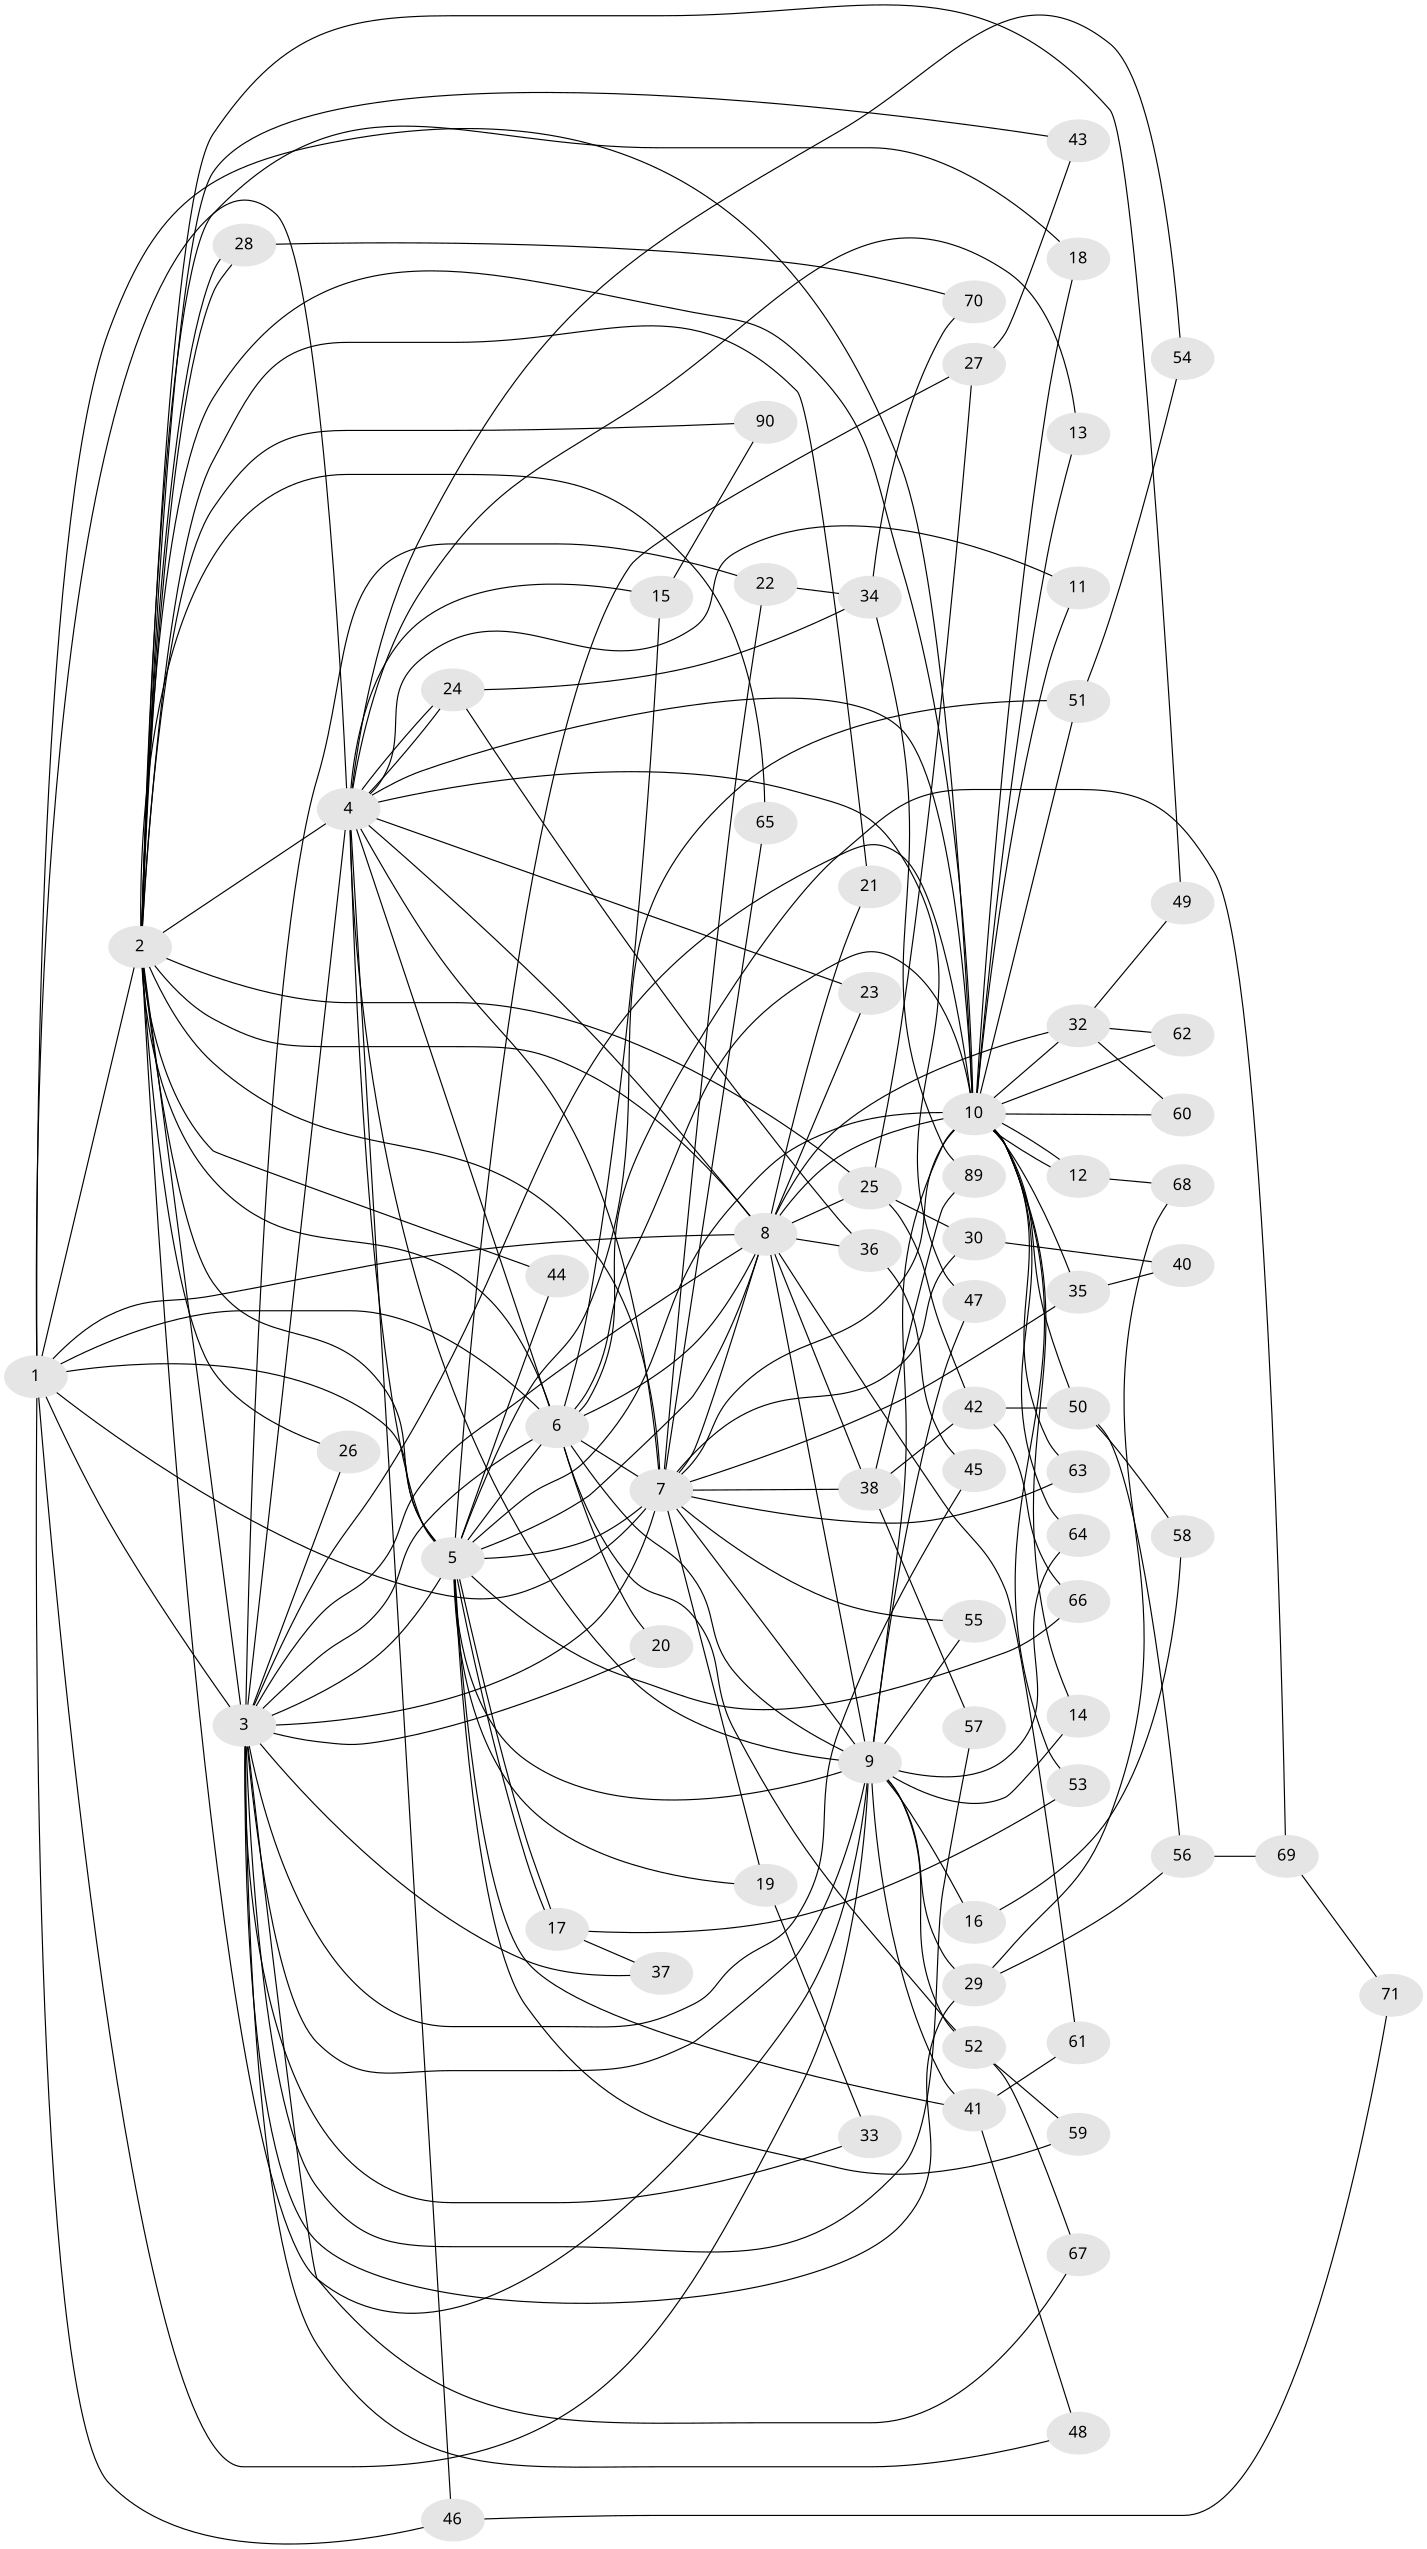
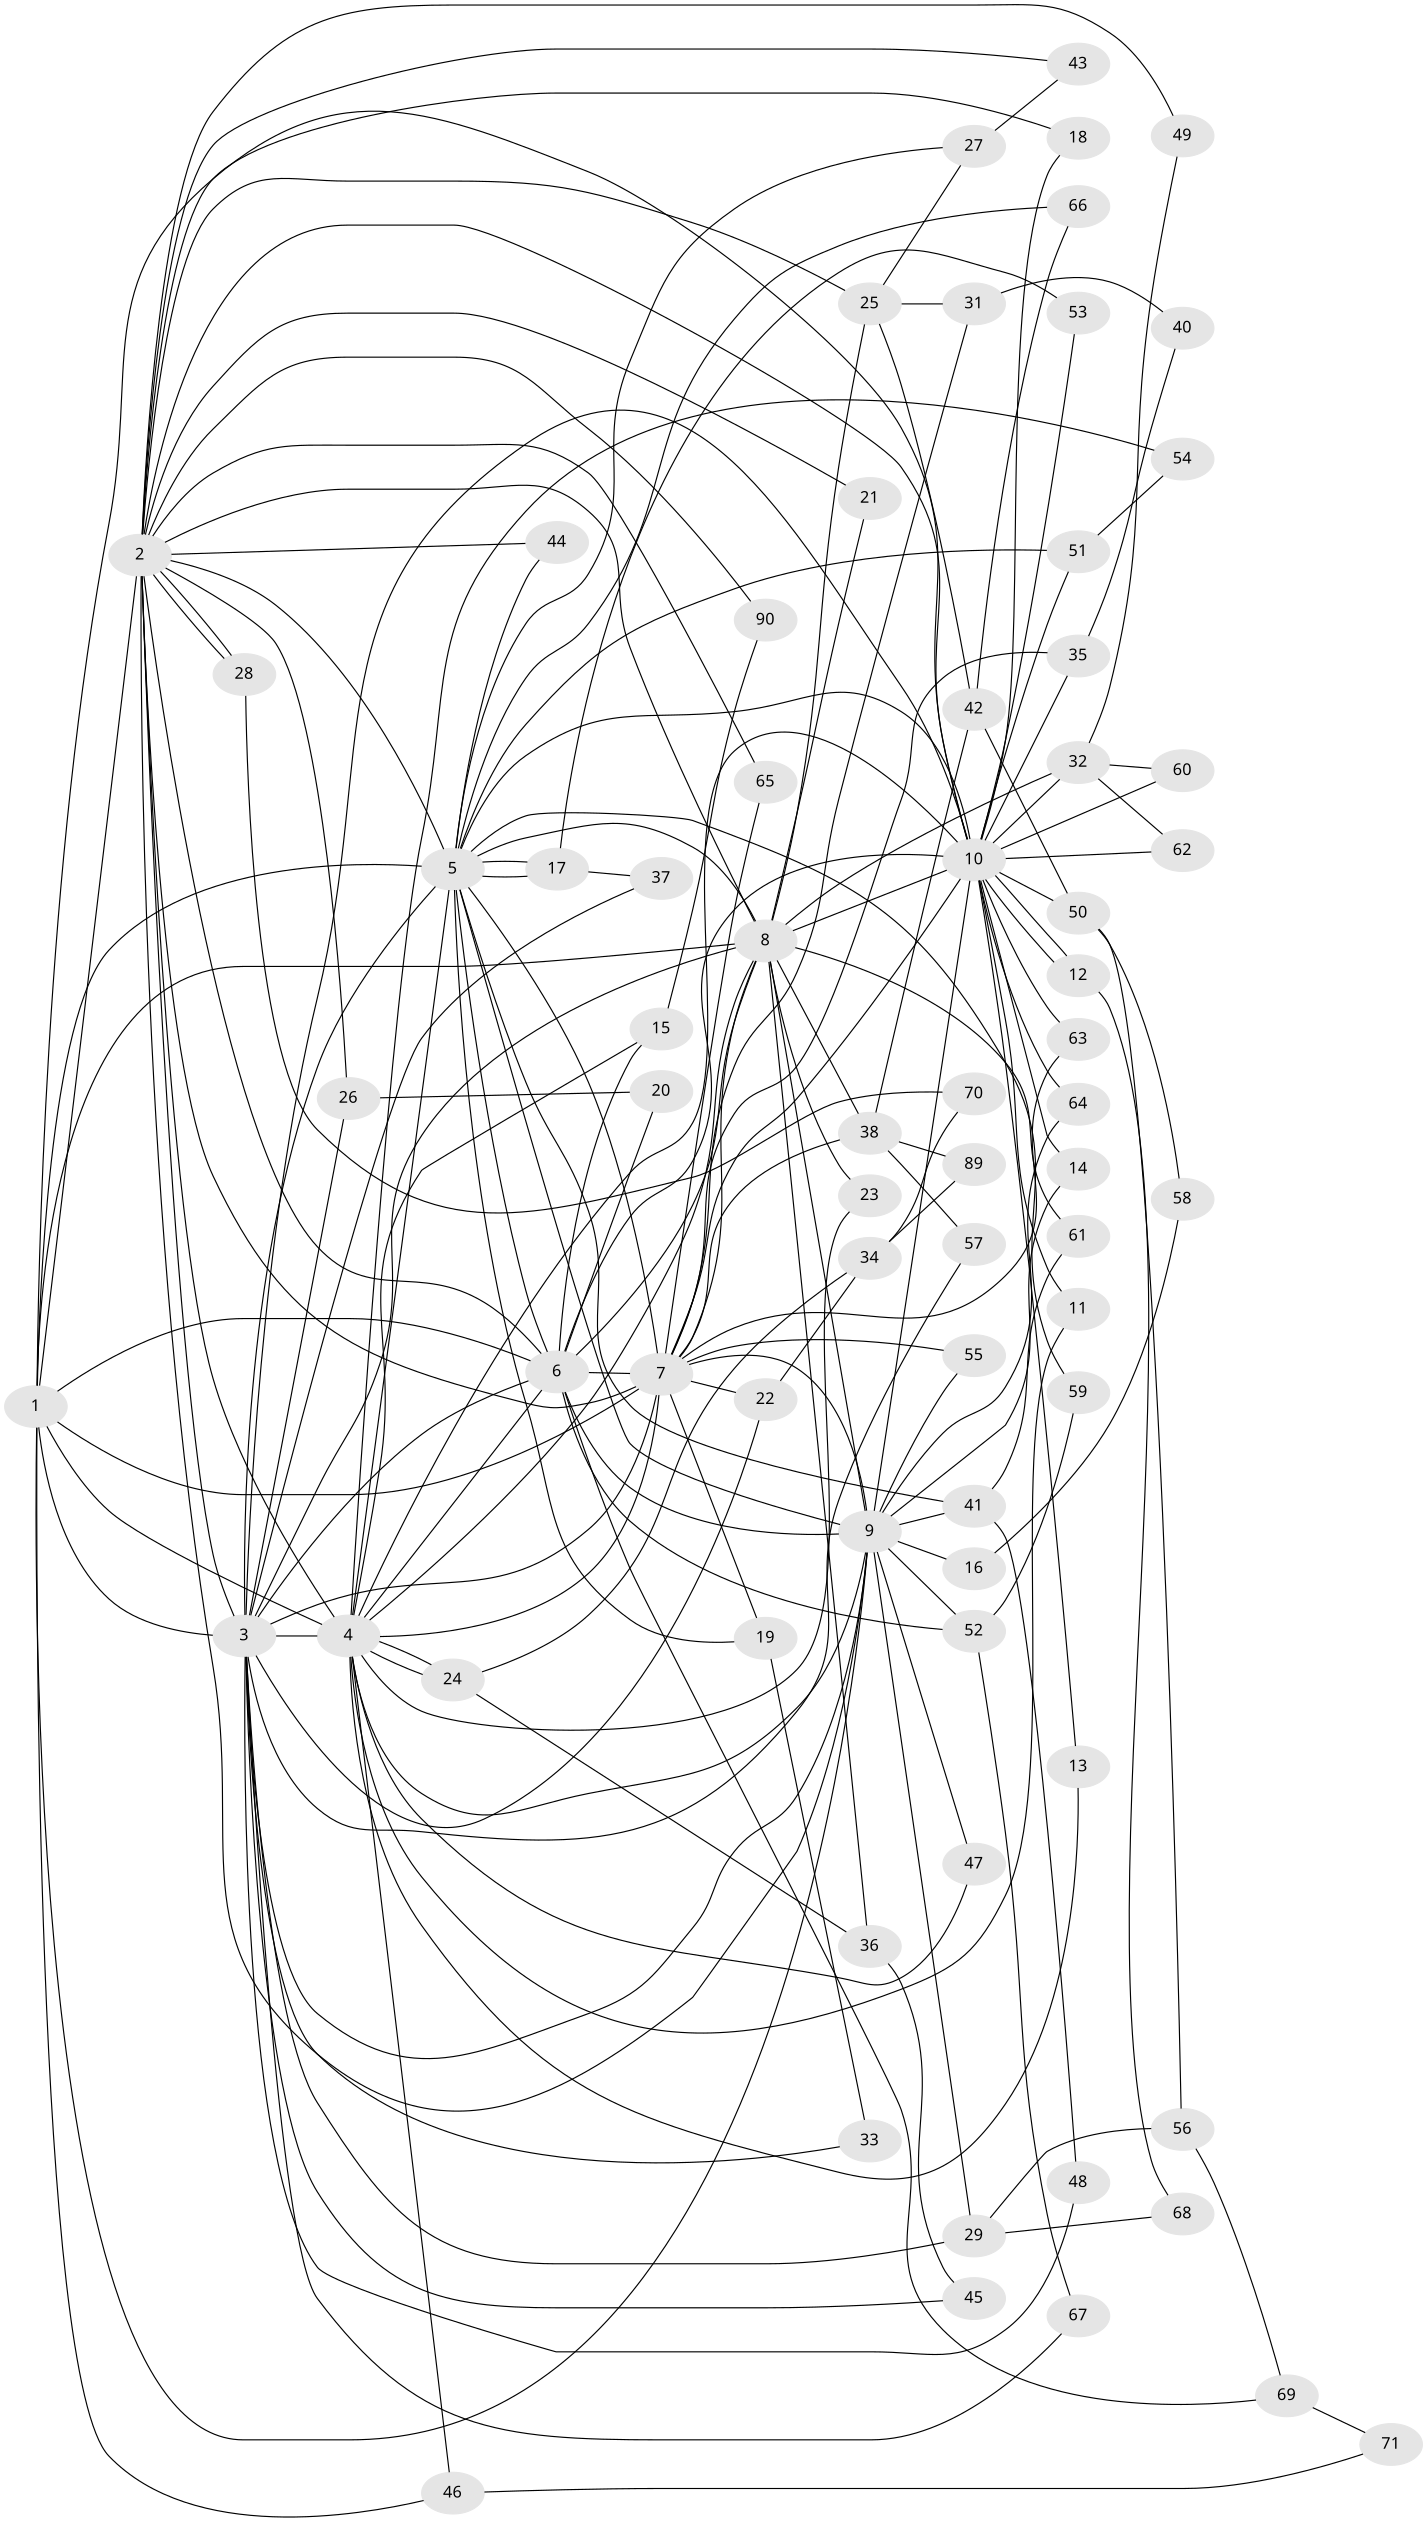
(974, 1239) -> (974, 304)
(450, 1726) -> (505, 1095)
